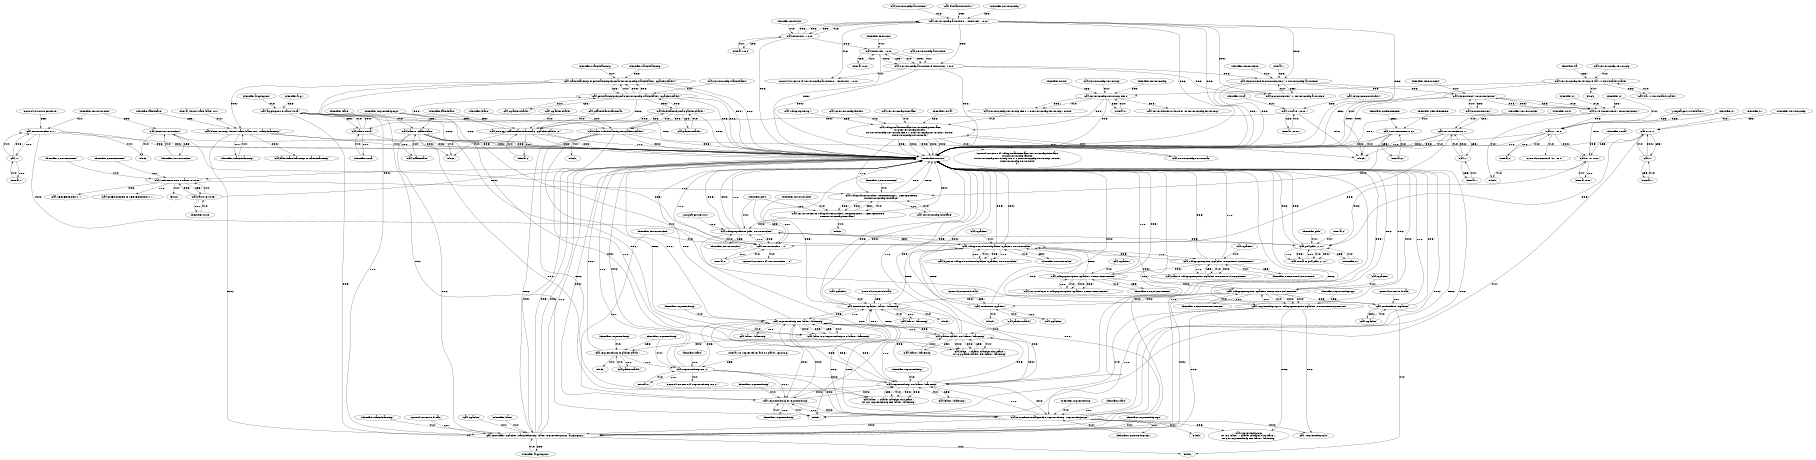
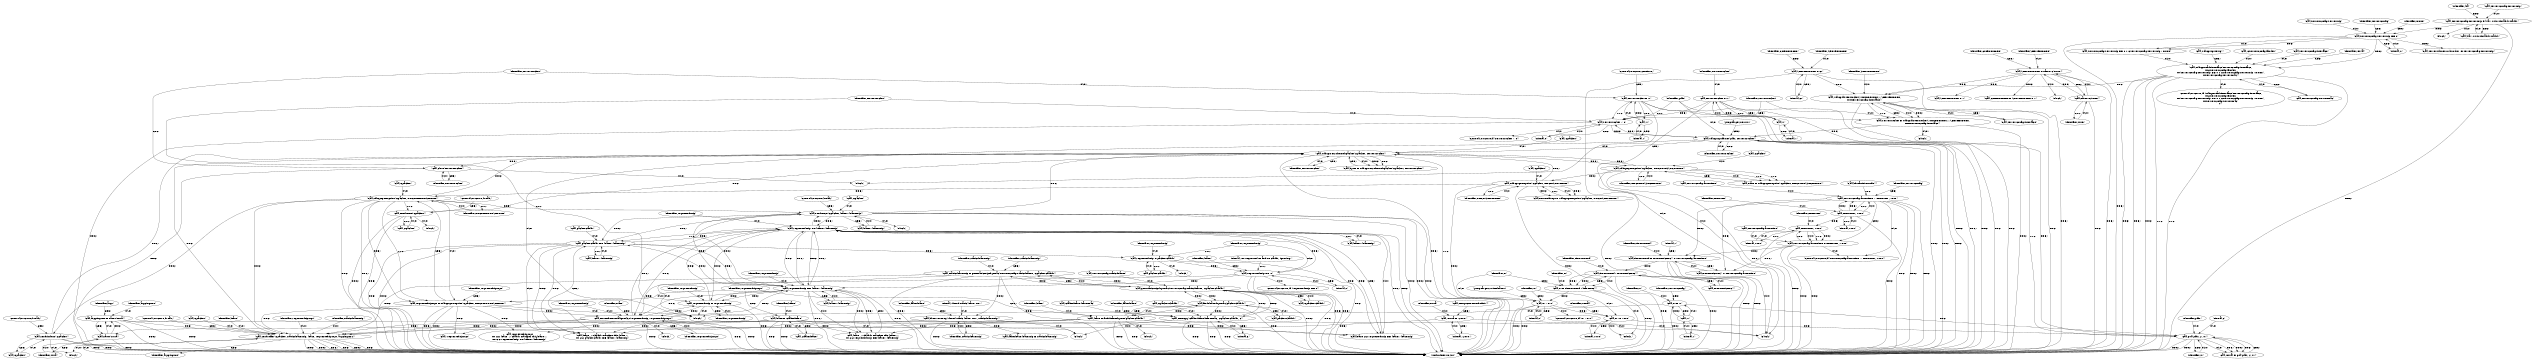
(1341, 111) -> (2349, 198)
(1562, 111) -> none
(1614, 111) -> (1575, 288)
(544, 169) -> (2104, 341)
(763, 376) -> none
